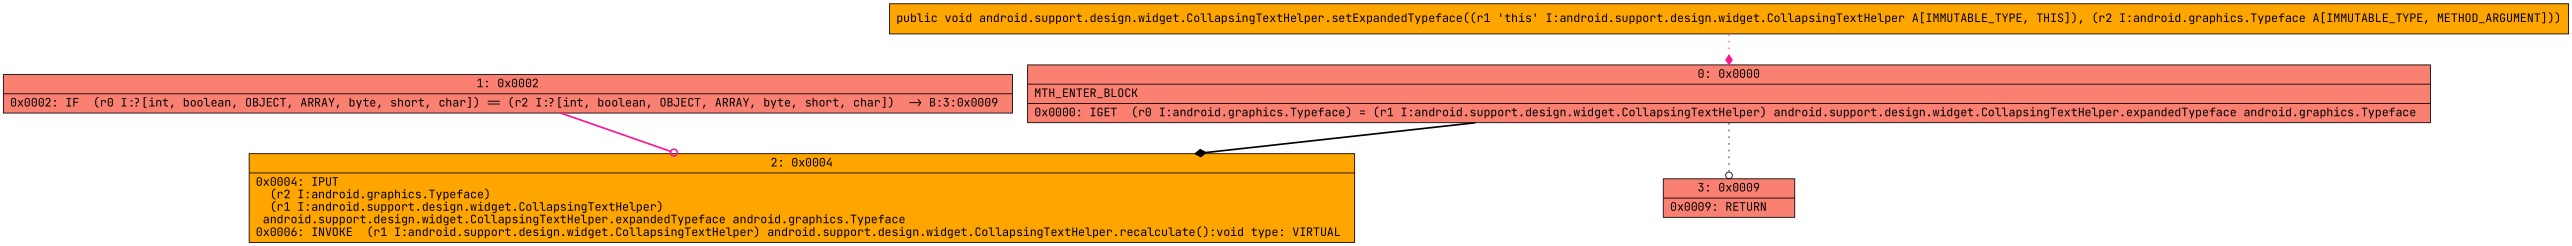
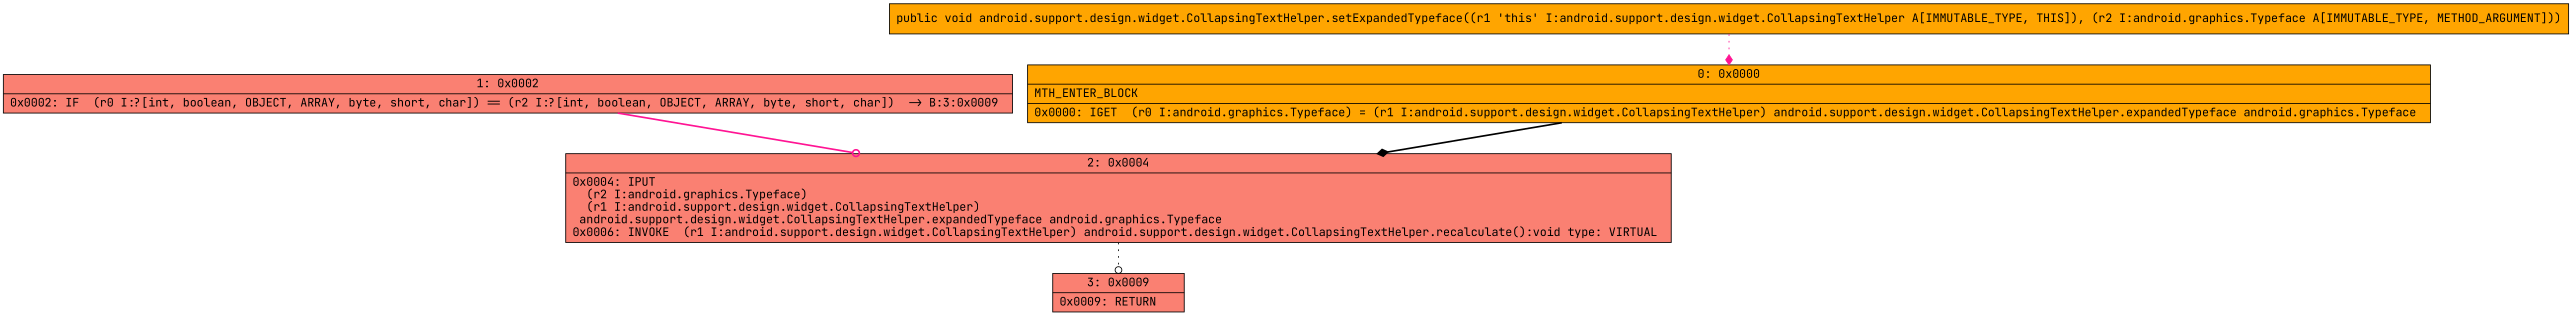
(1729, 94) -> (1729, 94)
(1729, 147) -> (1118, 255)
(802, 198) -> (1118, 198)
